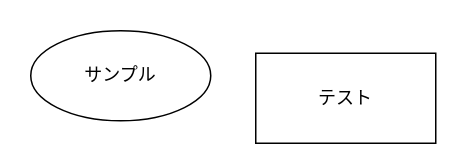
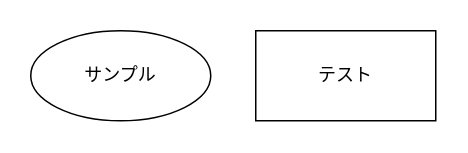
(346, 98) -> (346, 76)
